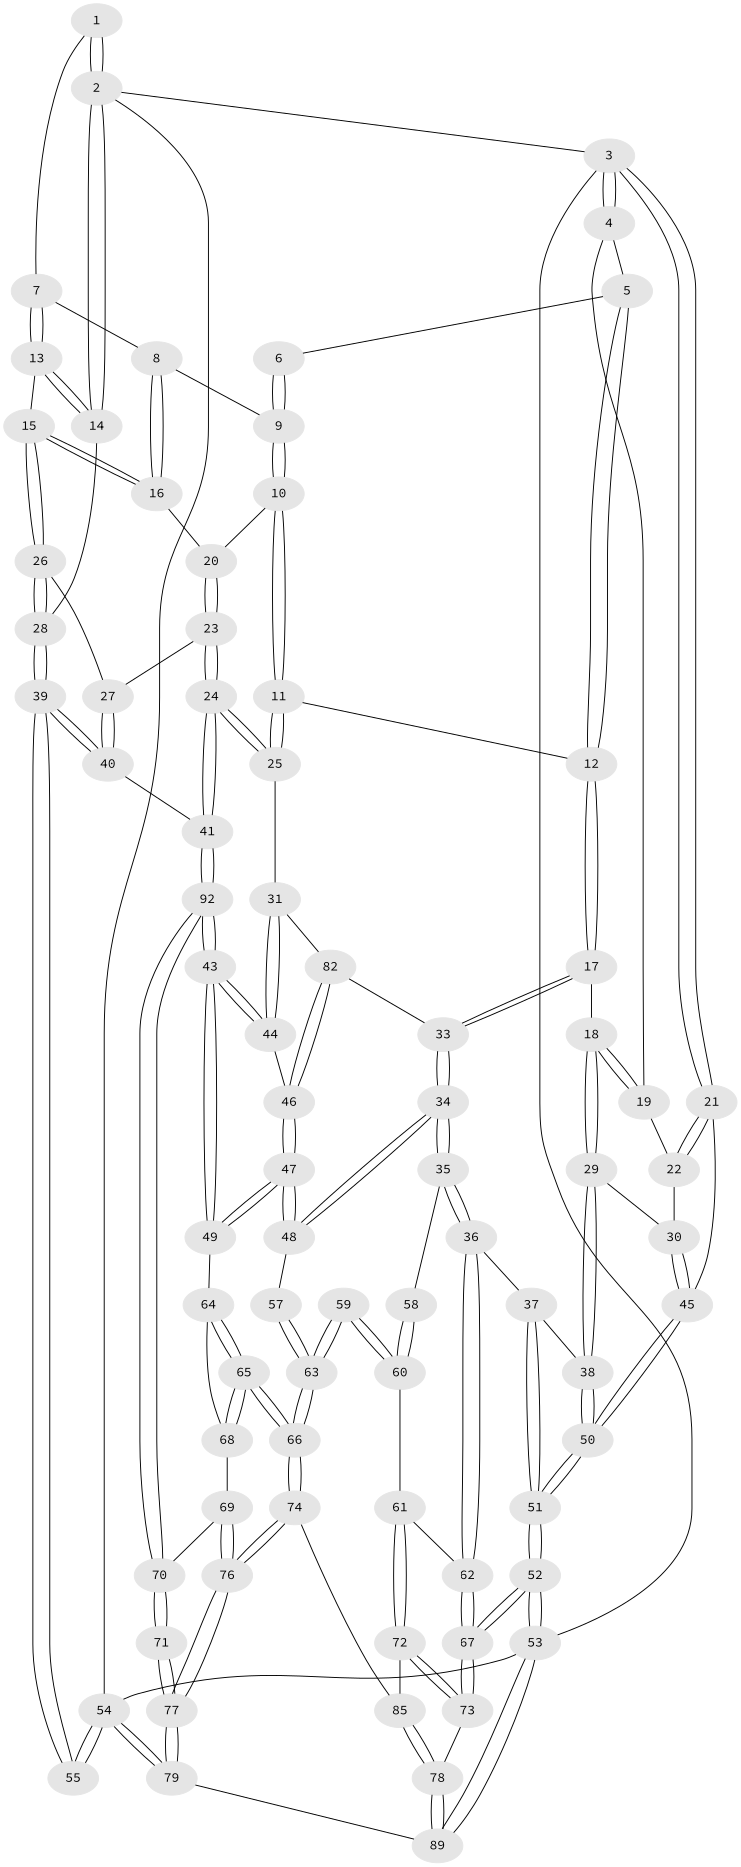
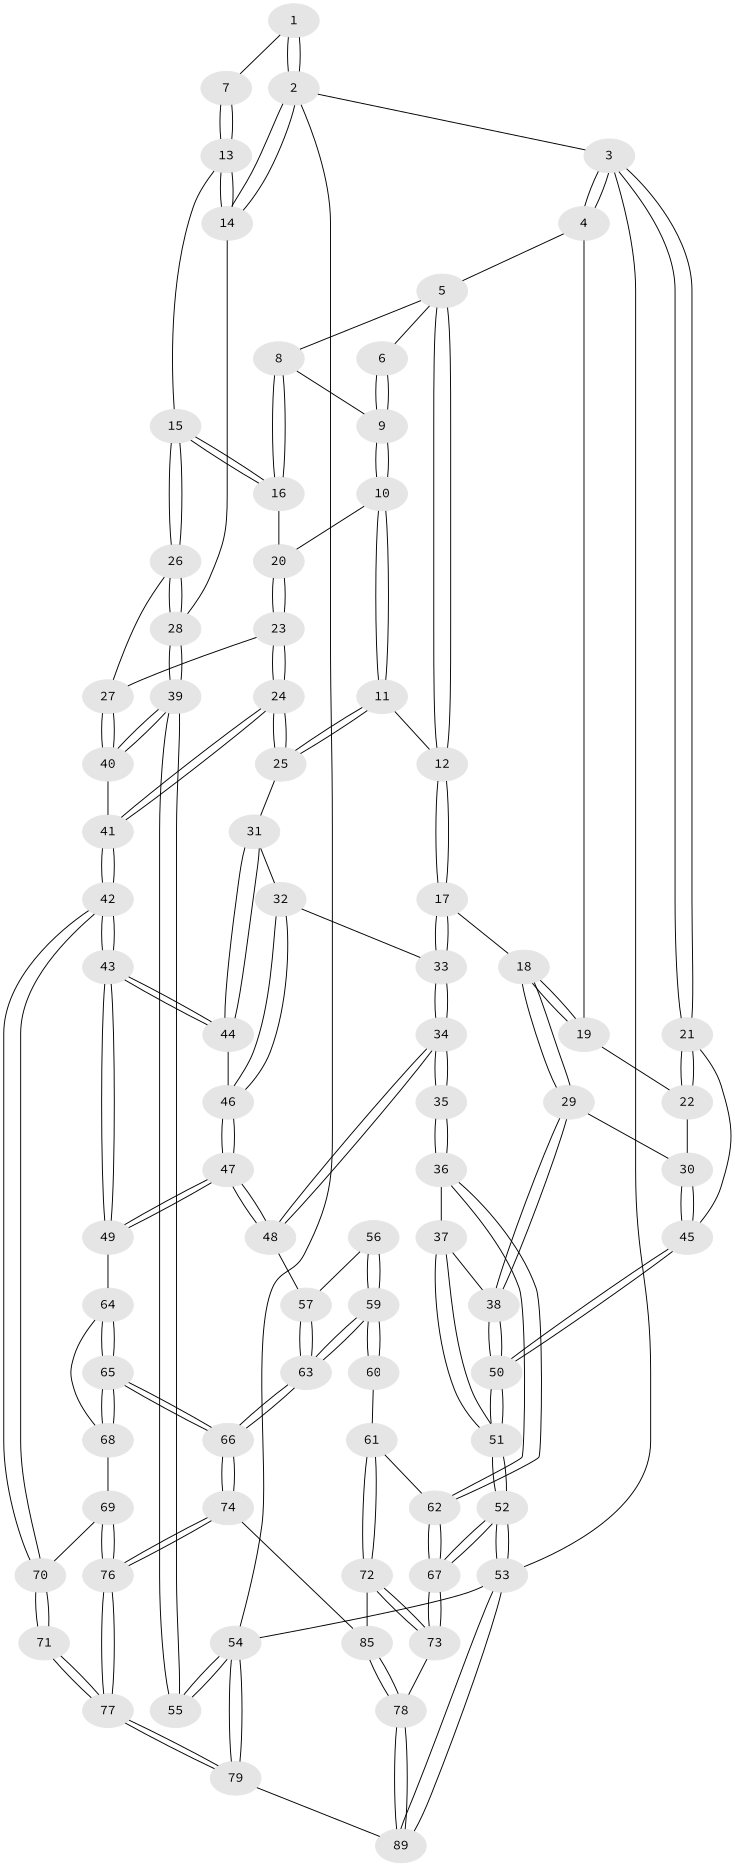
(97, 325) -> (360, 325)
(207, 899) -> (108, 899)
(330, 967) -> (281, 899)
none -> (374, 1237)
(411, 1305) -> none
